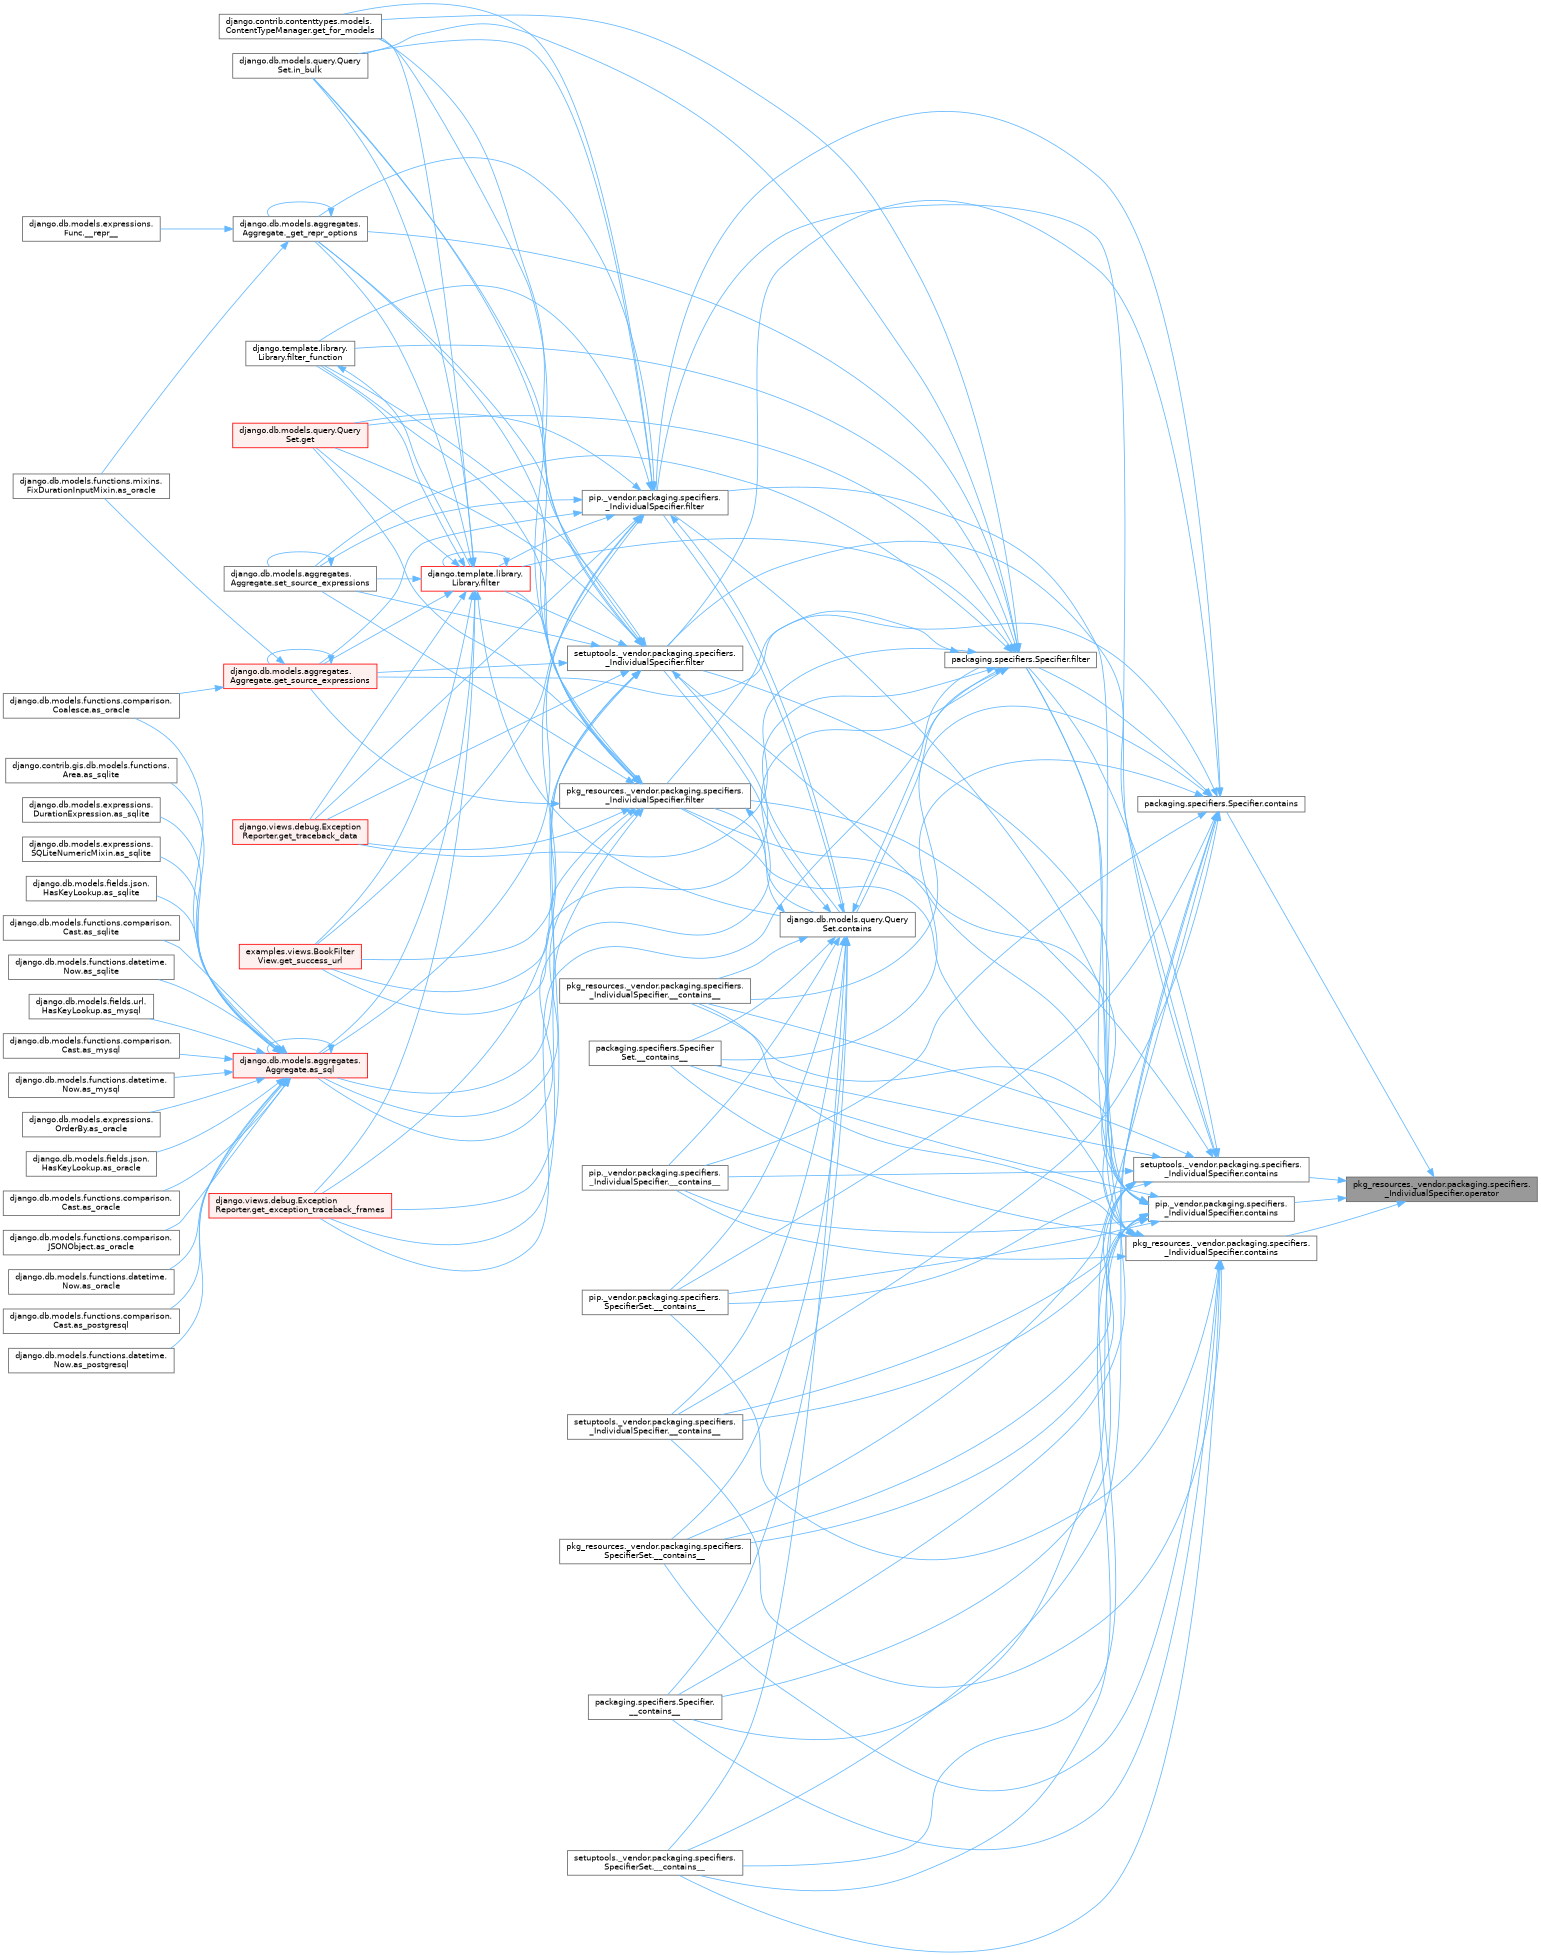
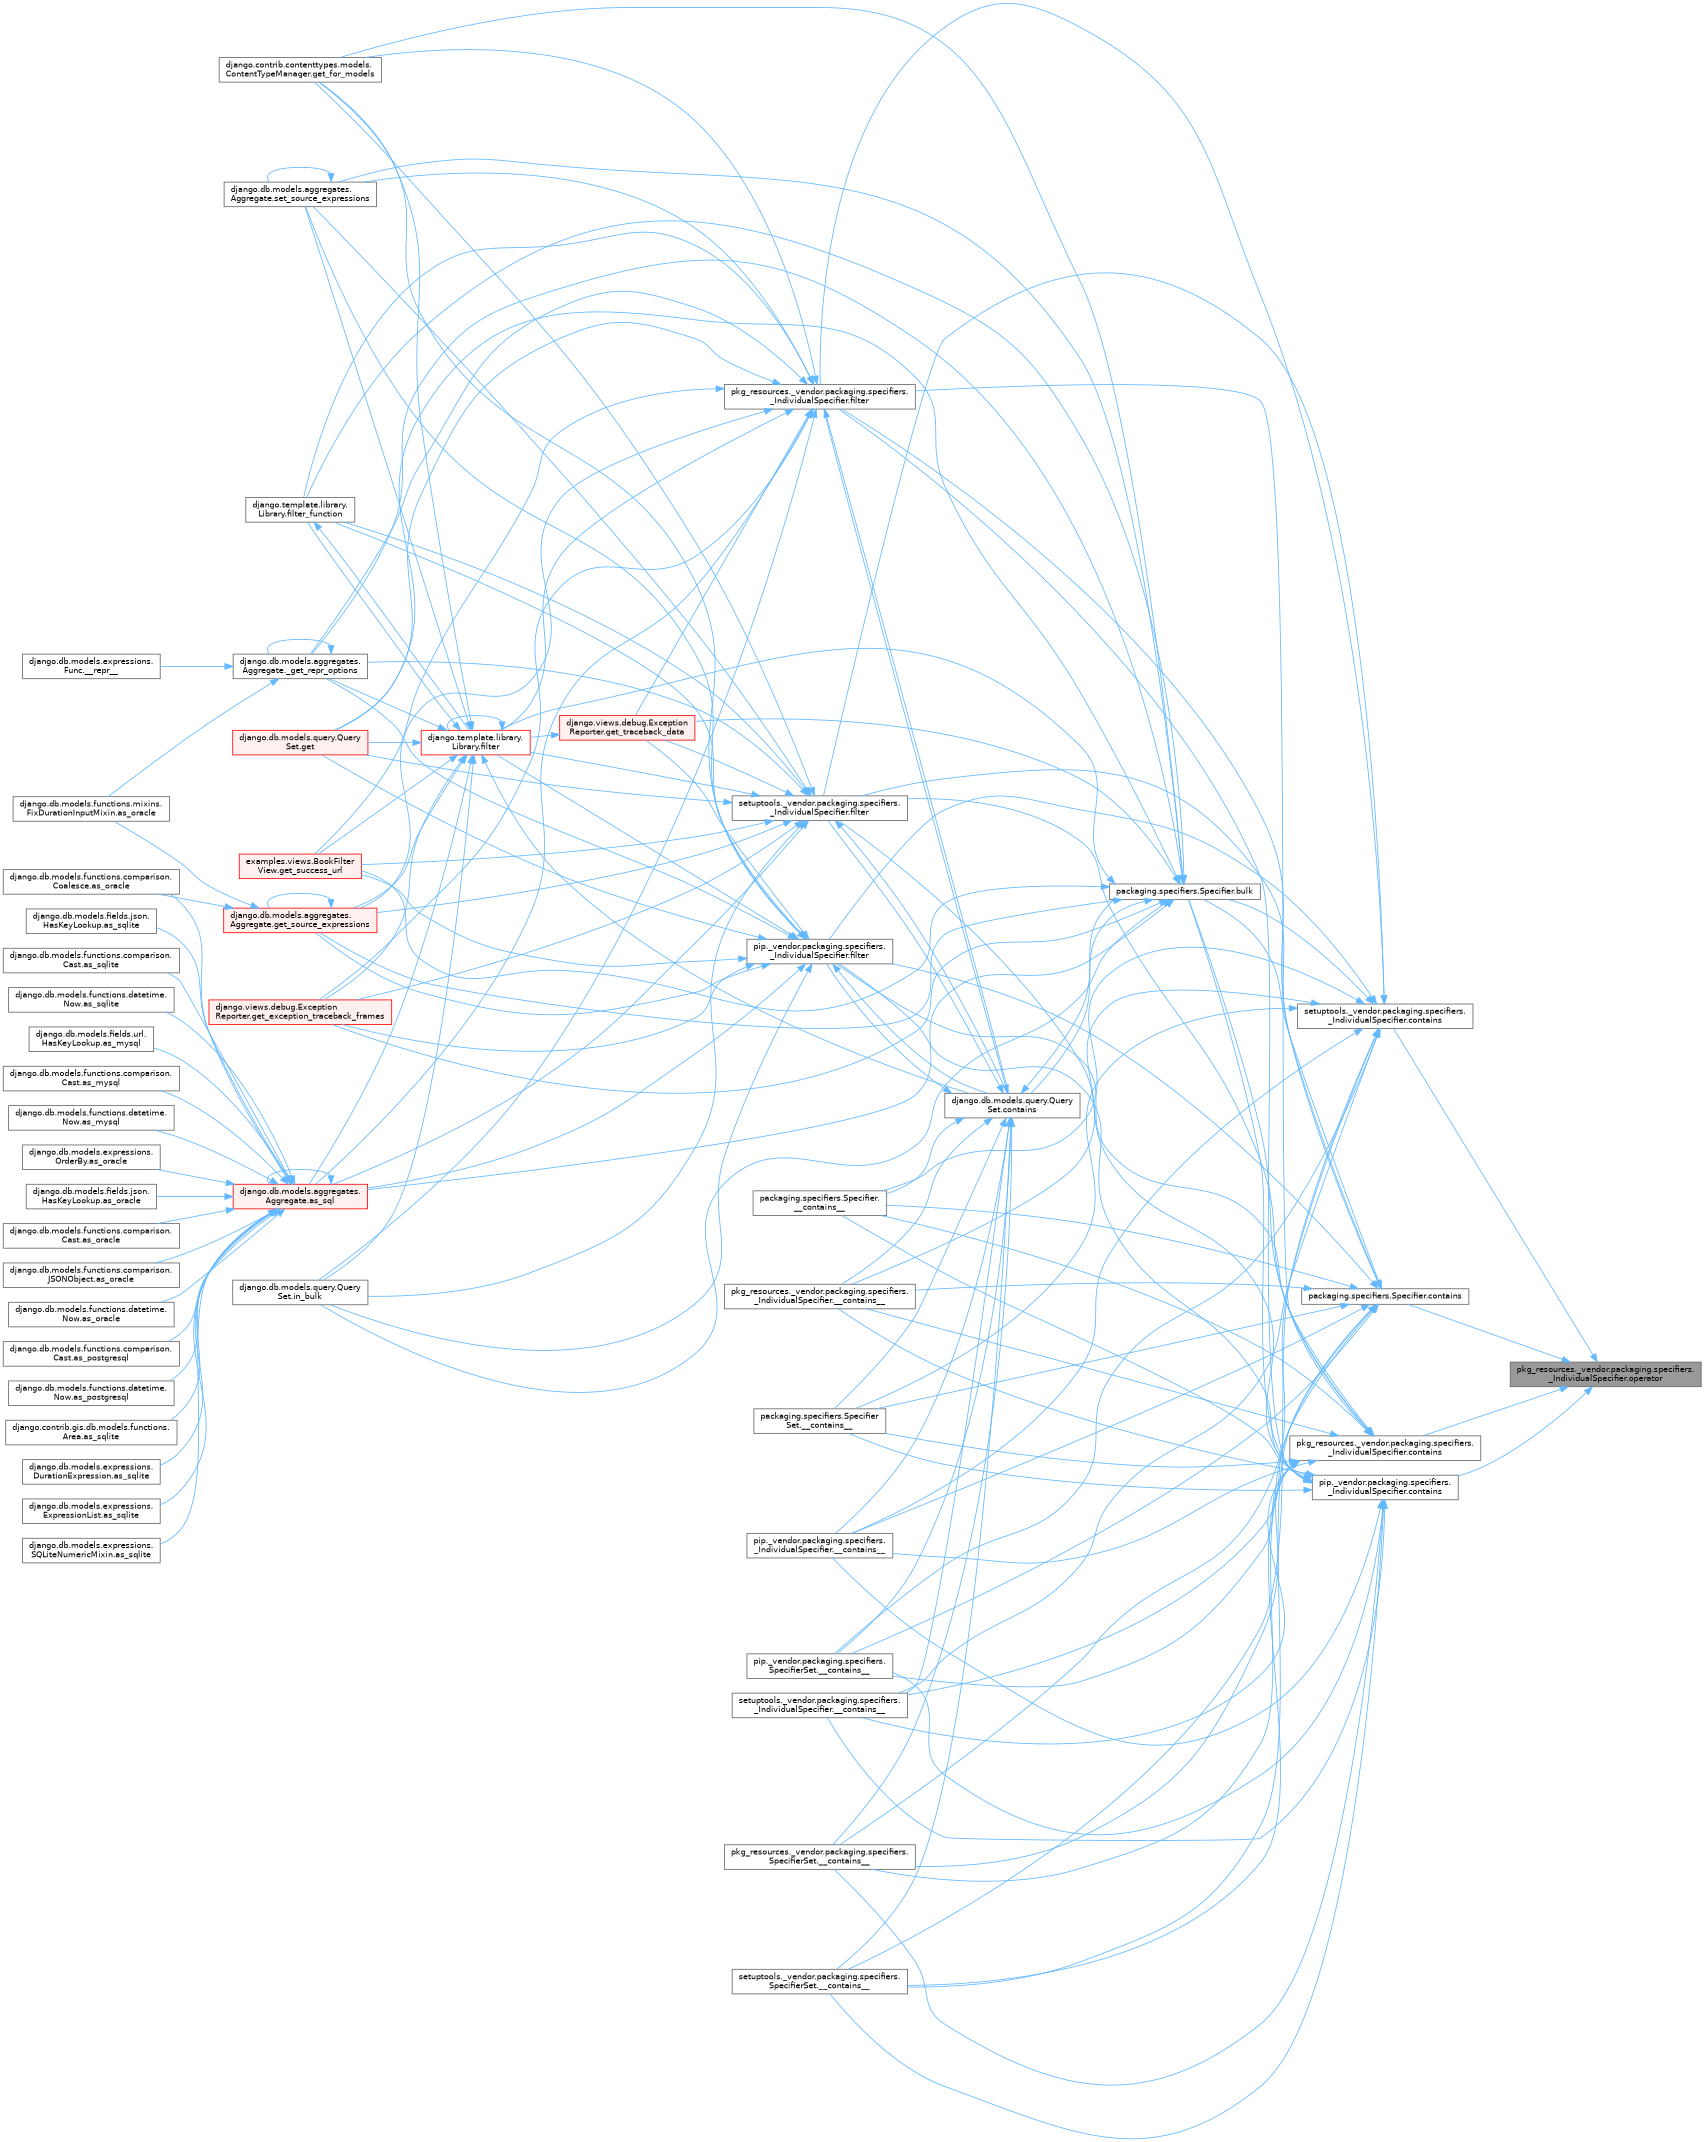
(1021, 660) -> (1185, 892)
(386, 709) -> (541, 736)
none -> (91, 1511)
